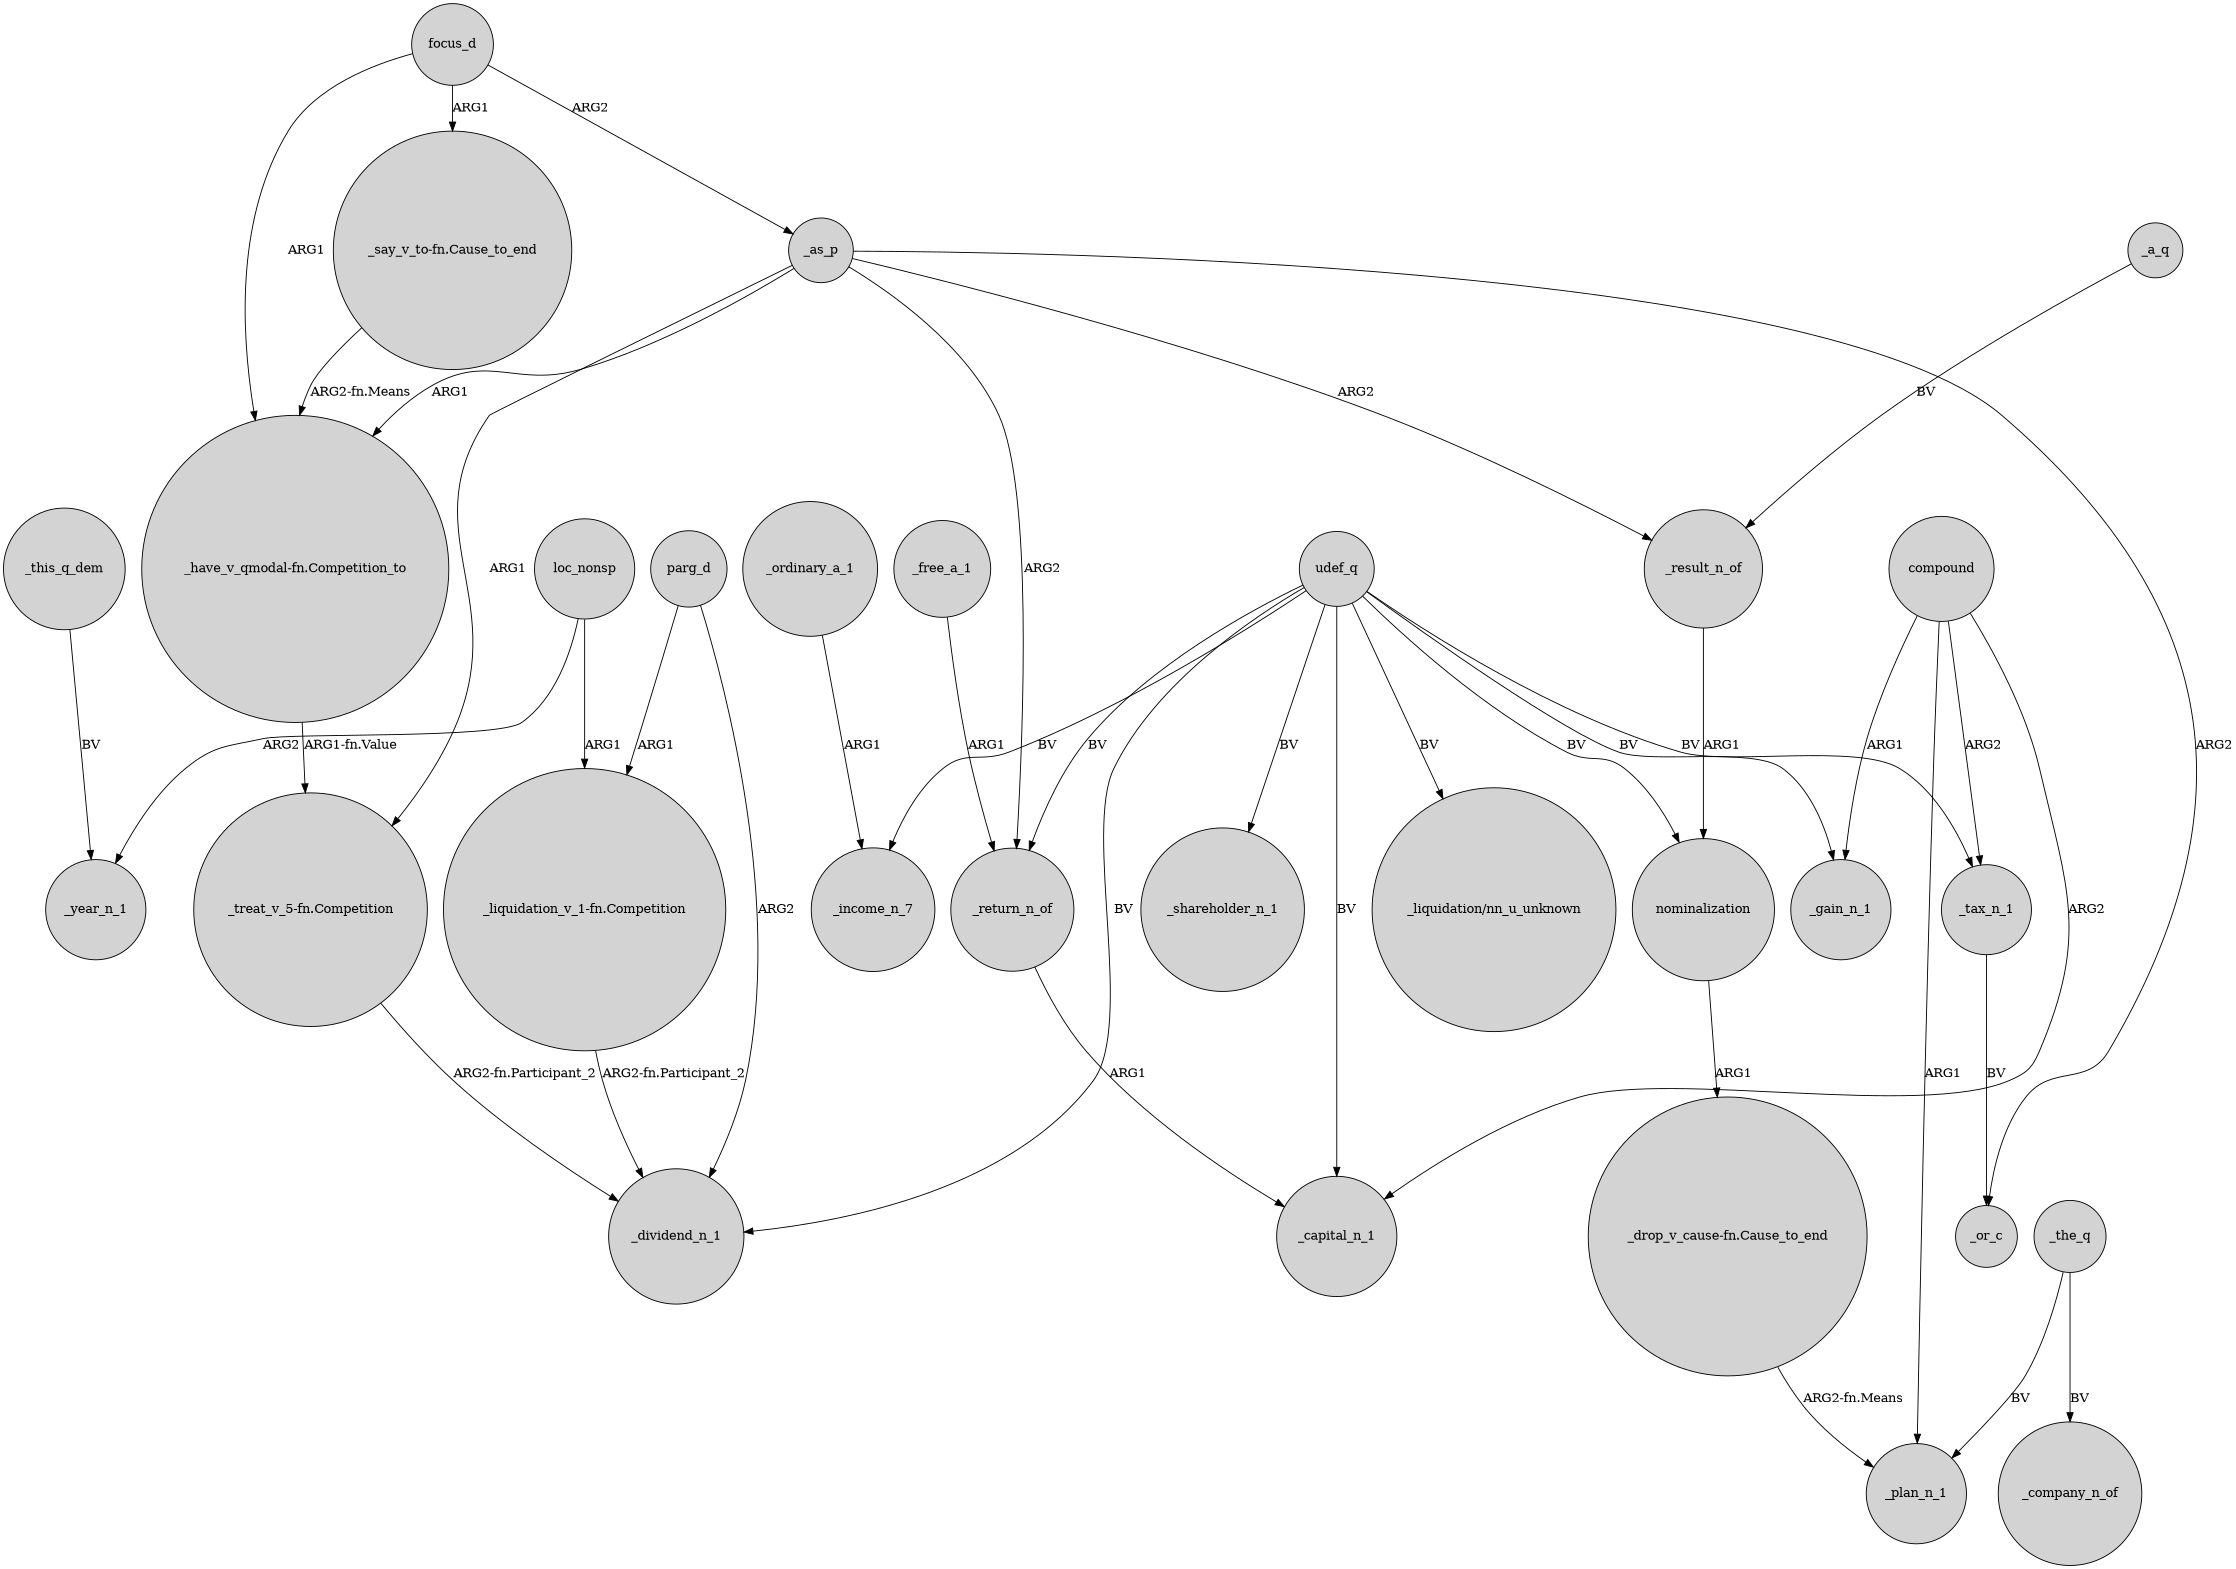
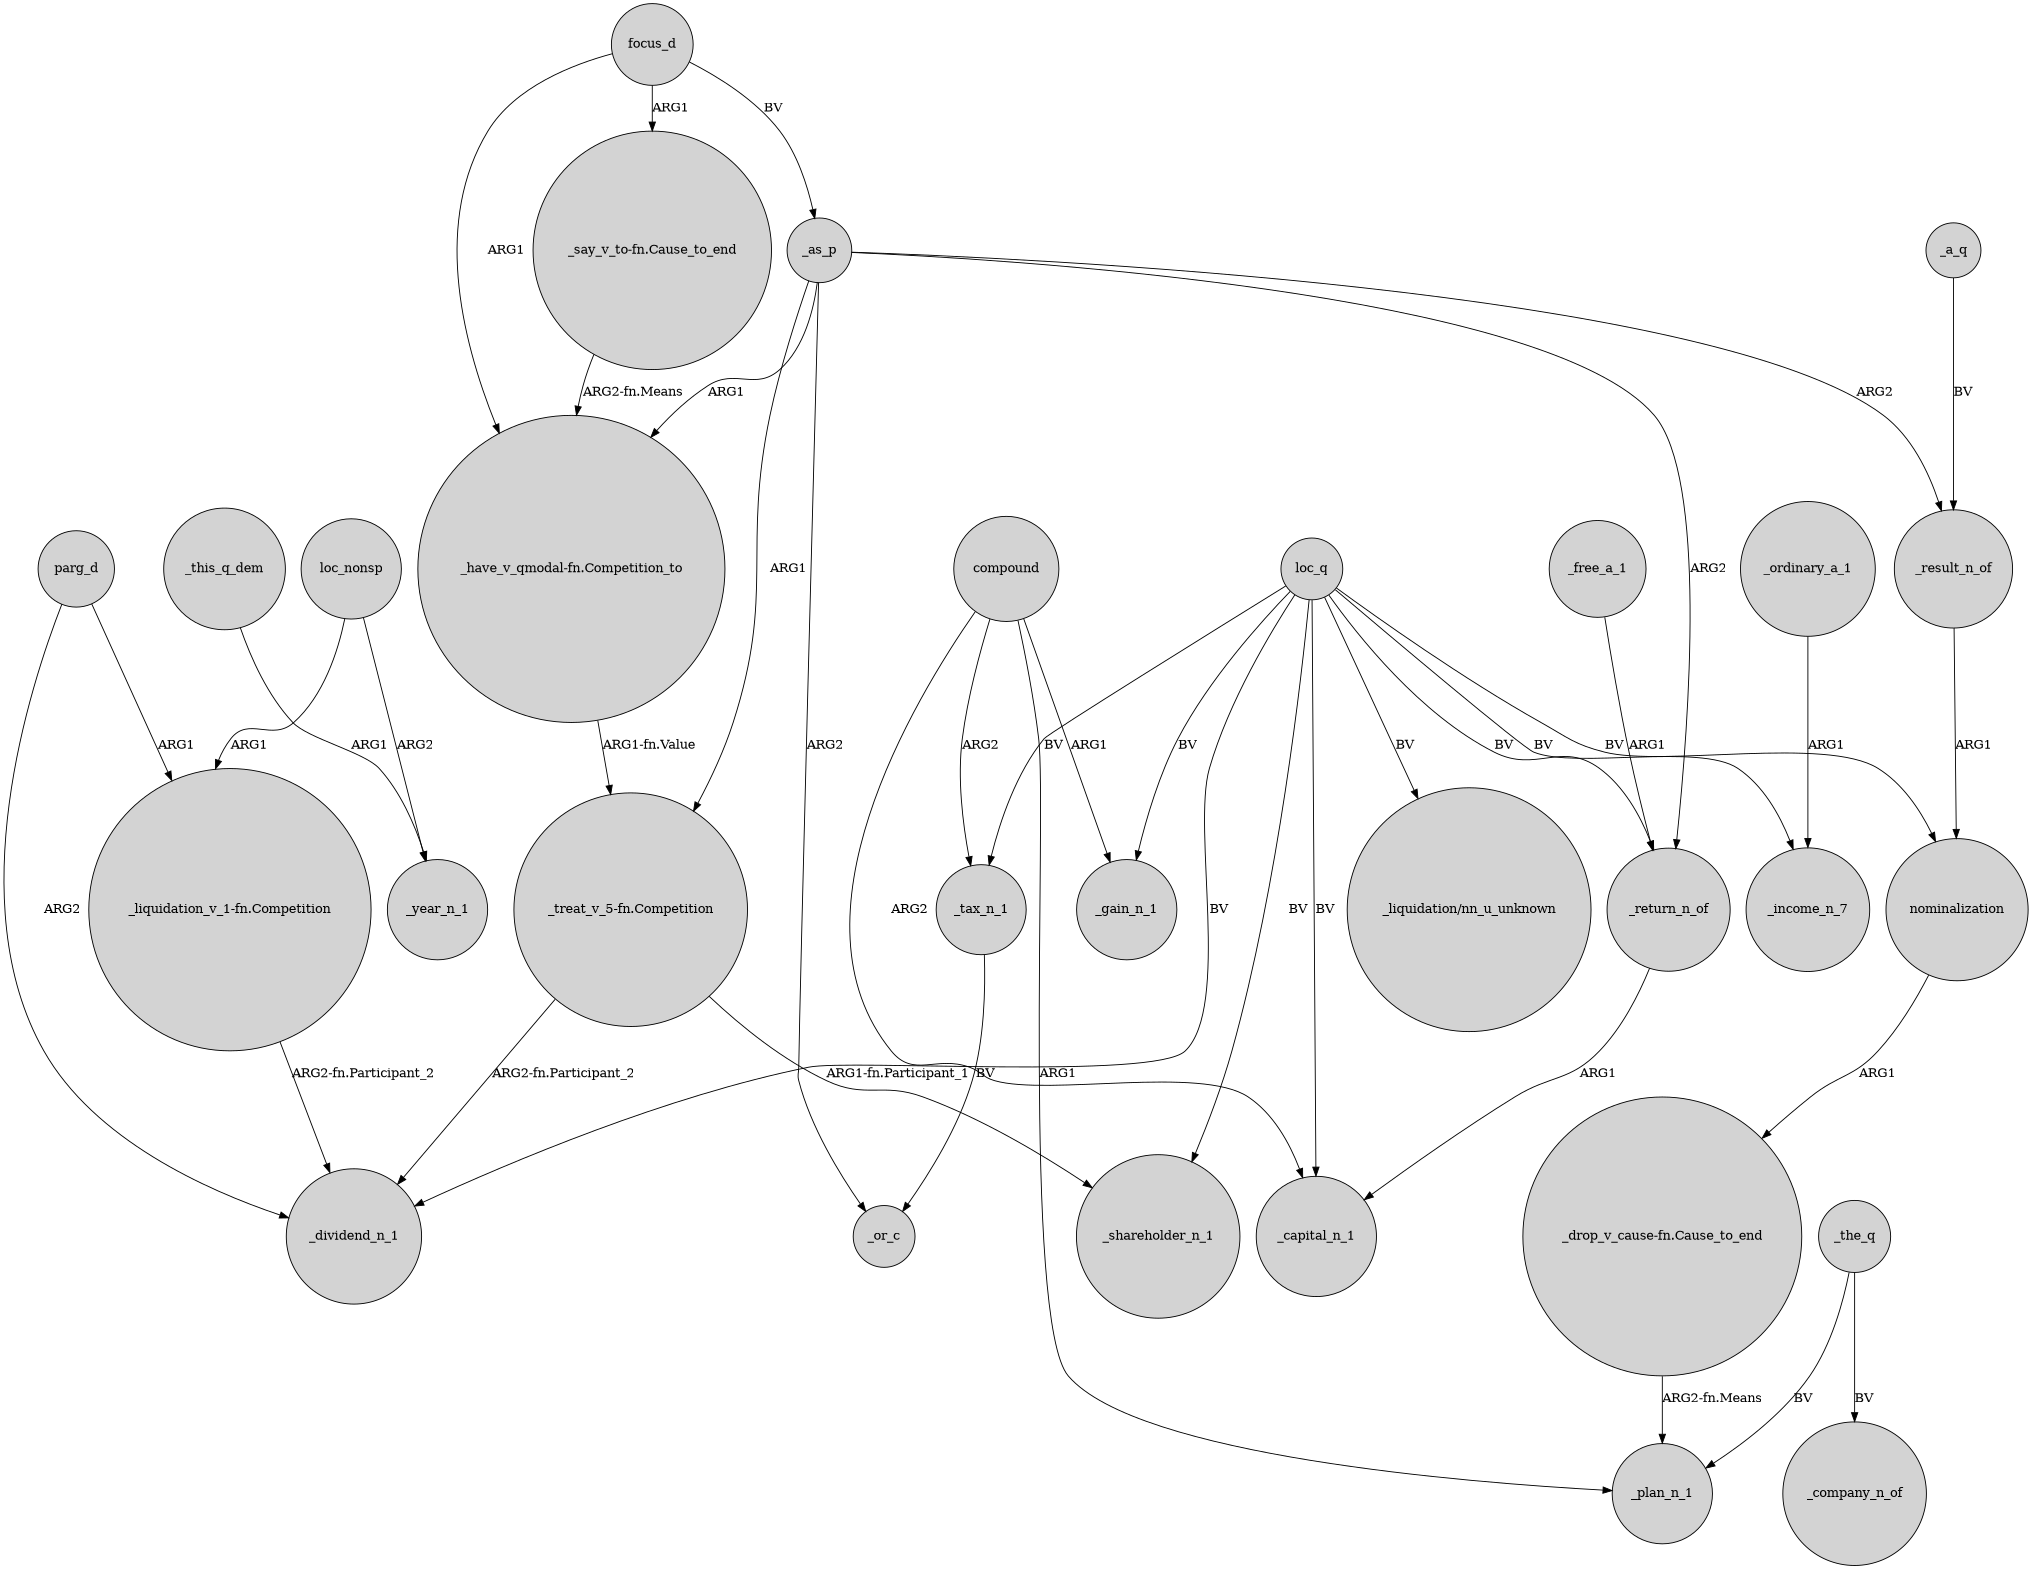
(590, 108) -> (773, 108)
(1337, 569) -> (1312, 569)
(91, 745) -> (370, 745)
none -> (894, 1091)
